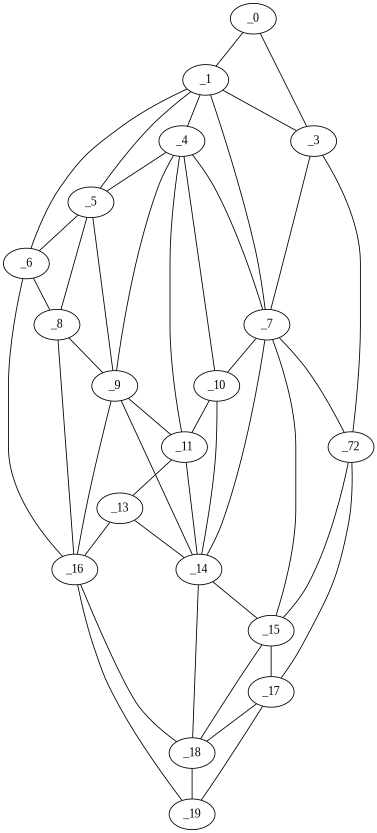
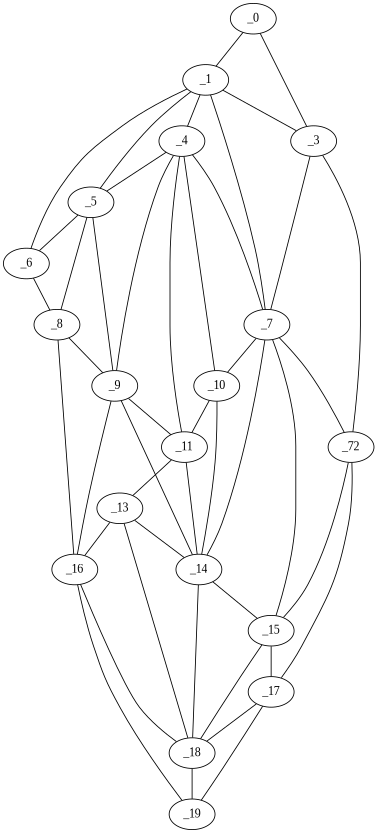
(8, 425) -> none
none -> (156, 631)
